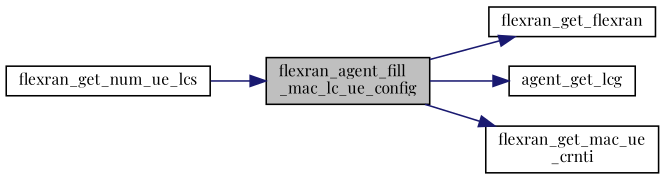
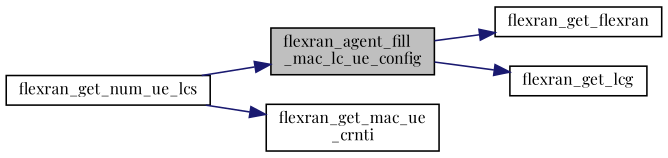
(572, 81) -> (578, 81)
(452, 113) -> (228, 109)
